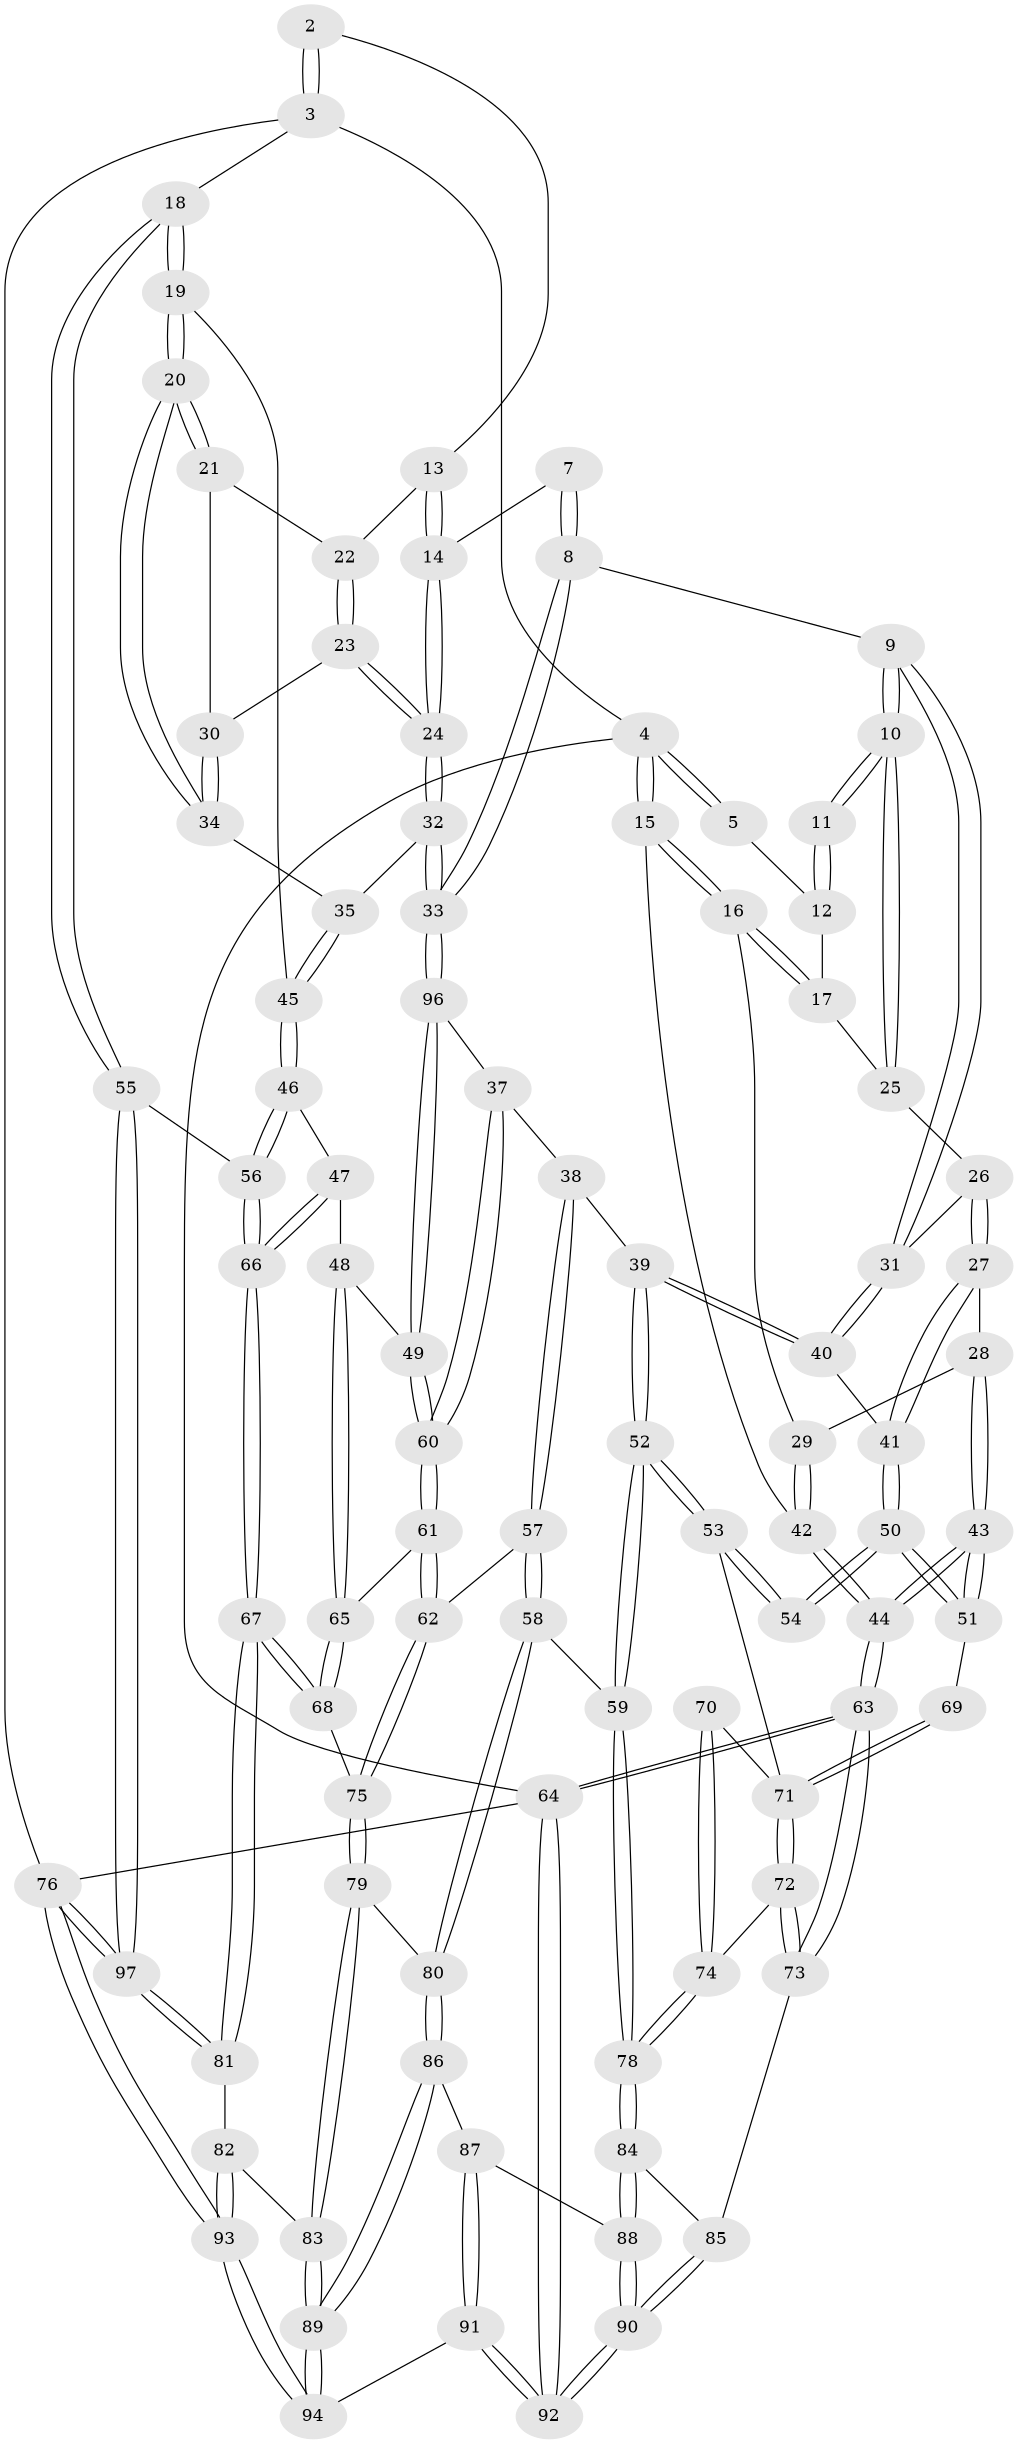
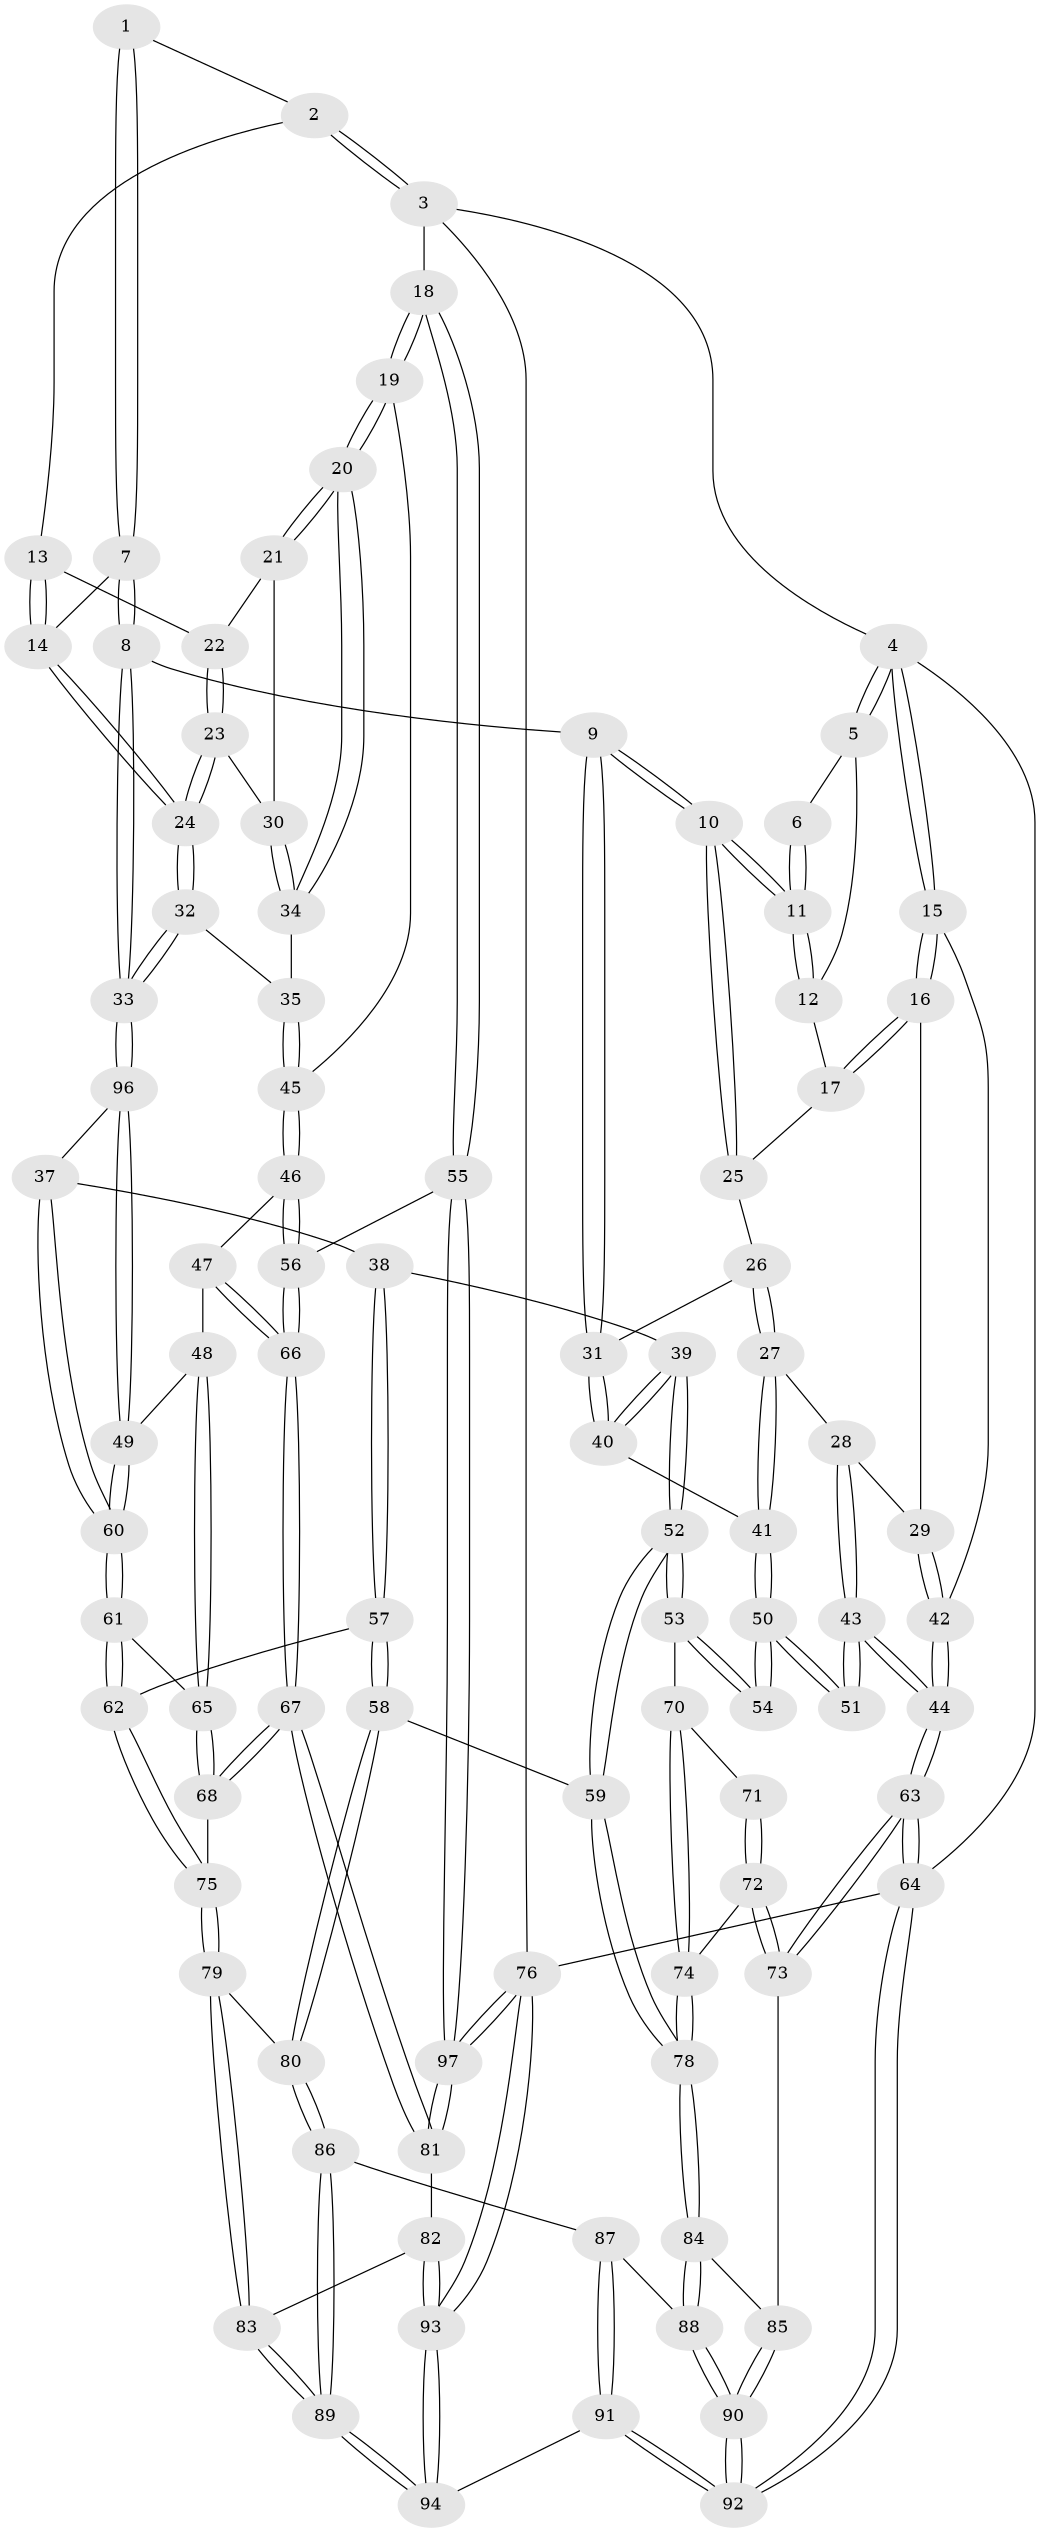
none -> (127, 27)
none -> (798, 824)
(750, 1664) -> (675, 1664)
(953, 1709) -> none
